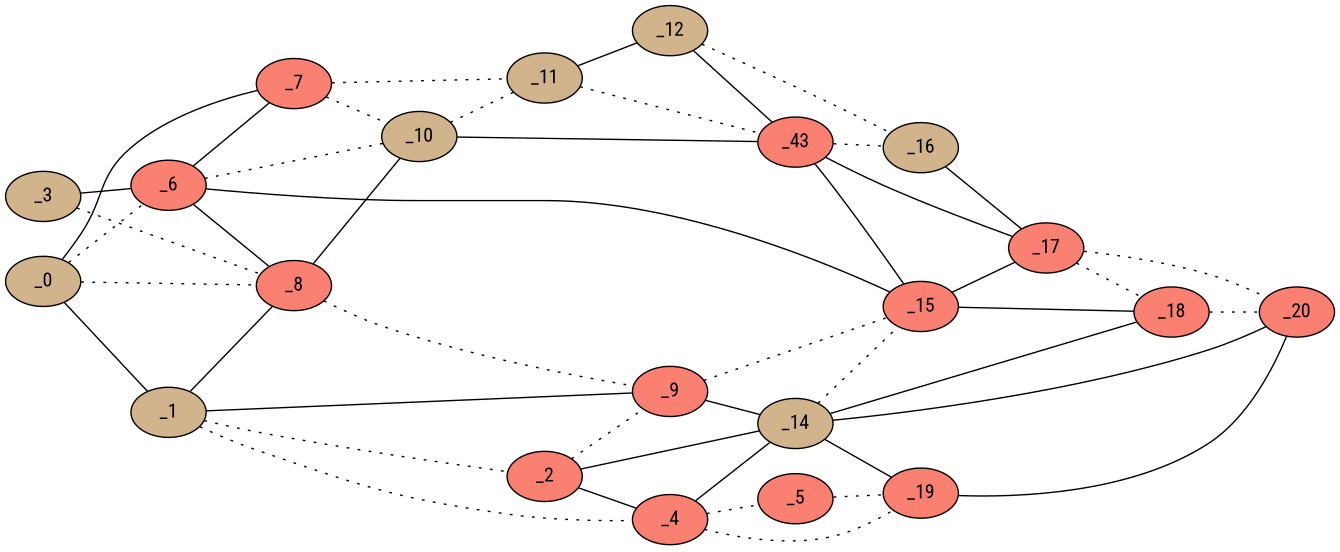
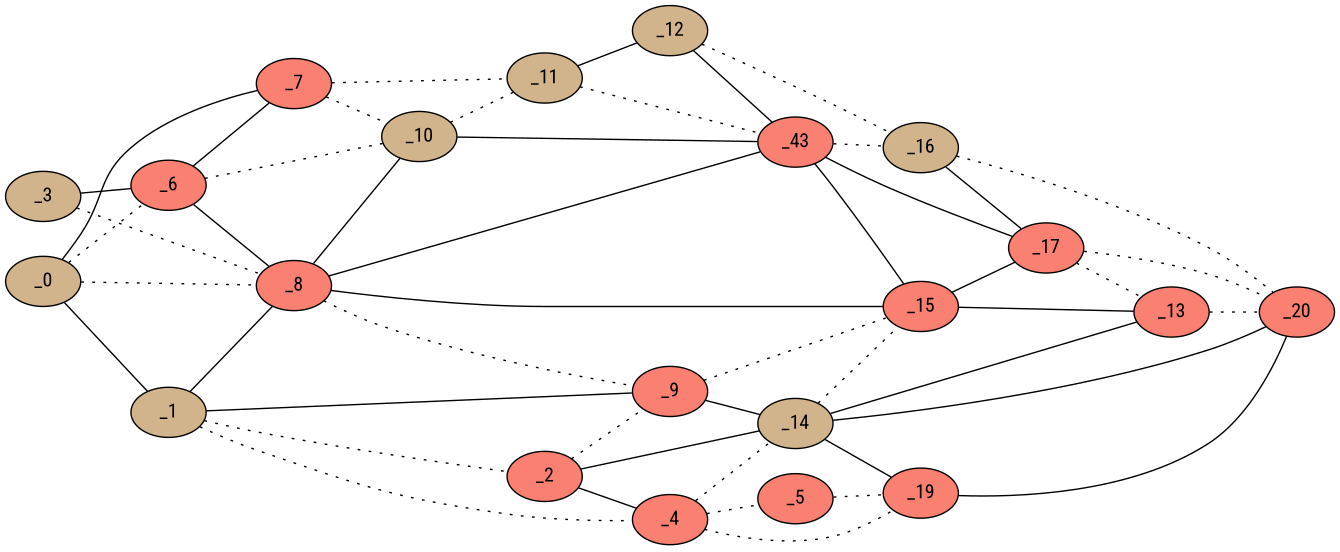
(555, 201) -> (607, 306)
none -> (1122, 209)
none -> (544, 214)
(1172, 312) -> (1172, 312)
(733, 472) -> (733, 472)
